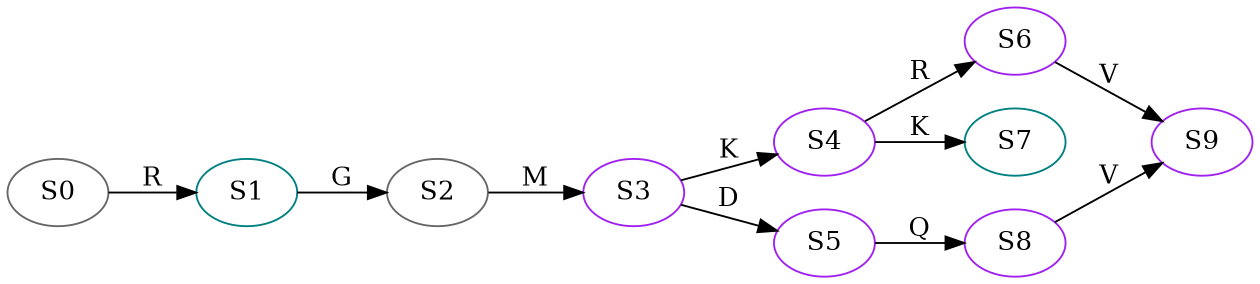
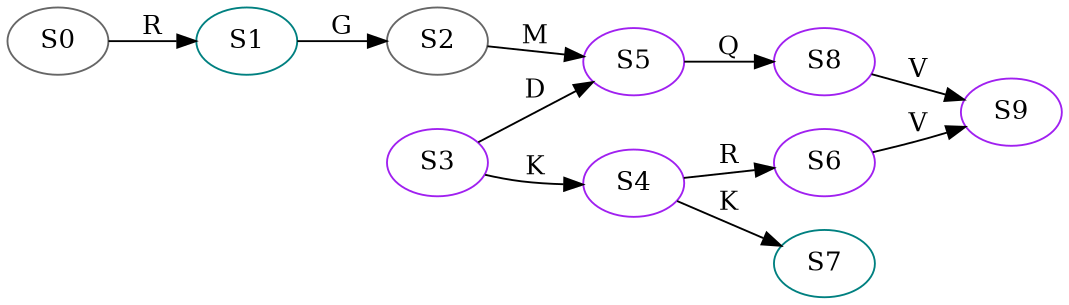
(526, 193) -> (526, 50)
